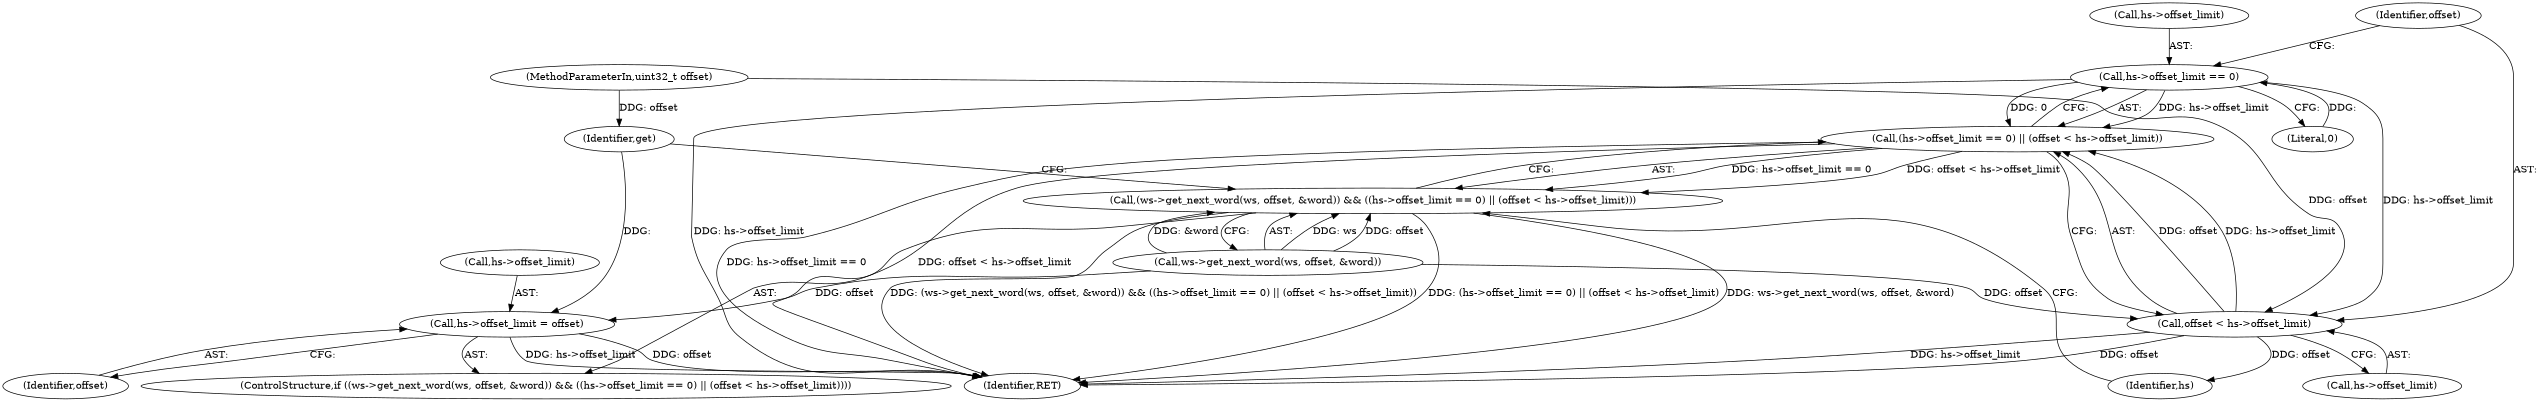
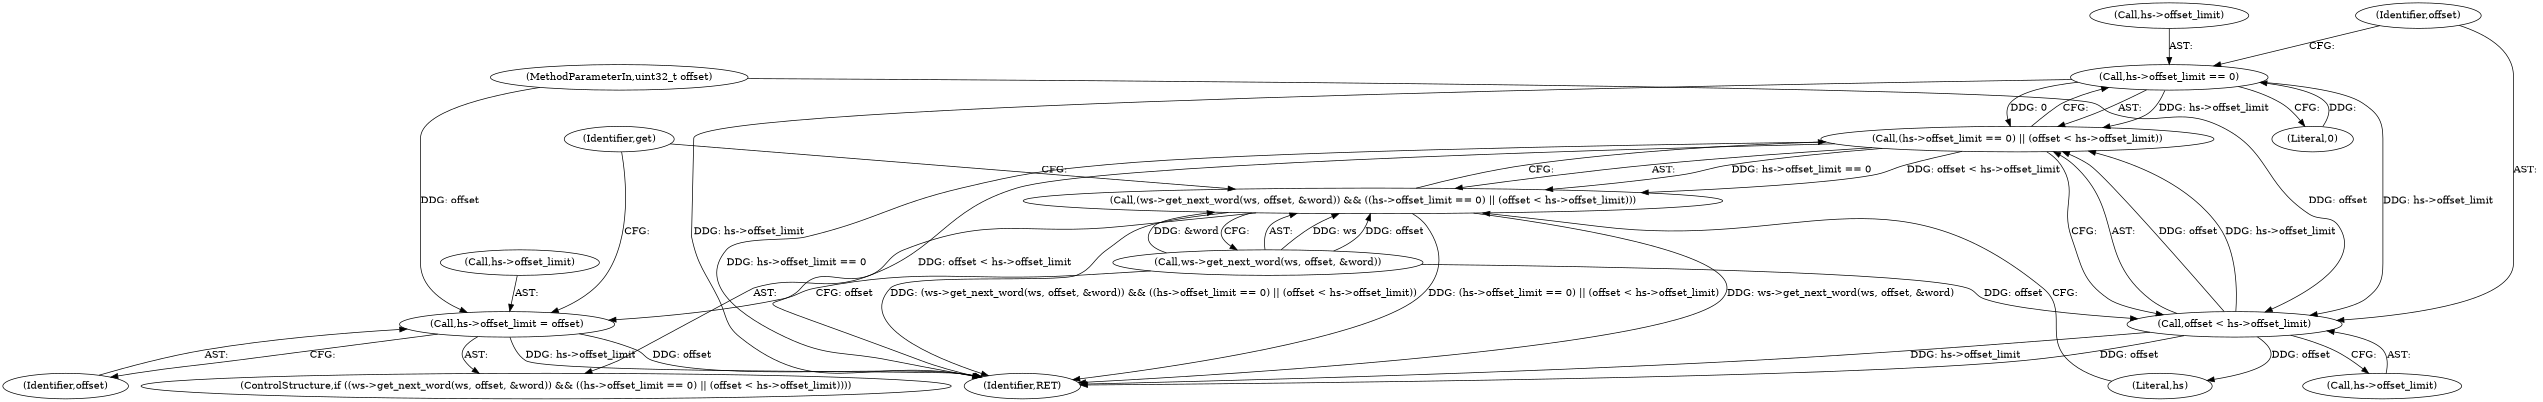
(619, 105) -> (421, 165)
(639, 232) -> (639, 232)
(845, 293) -> (845, 293)
(2160, 386) -> (2160, 386)
